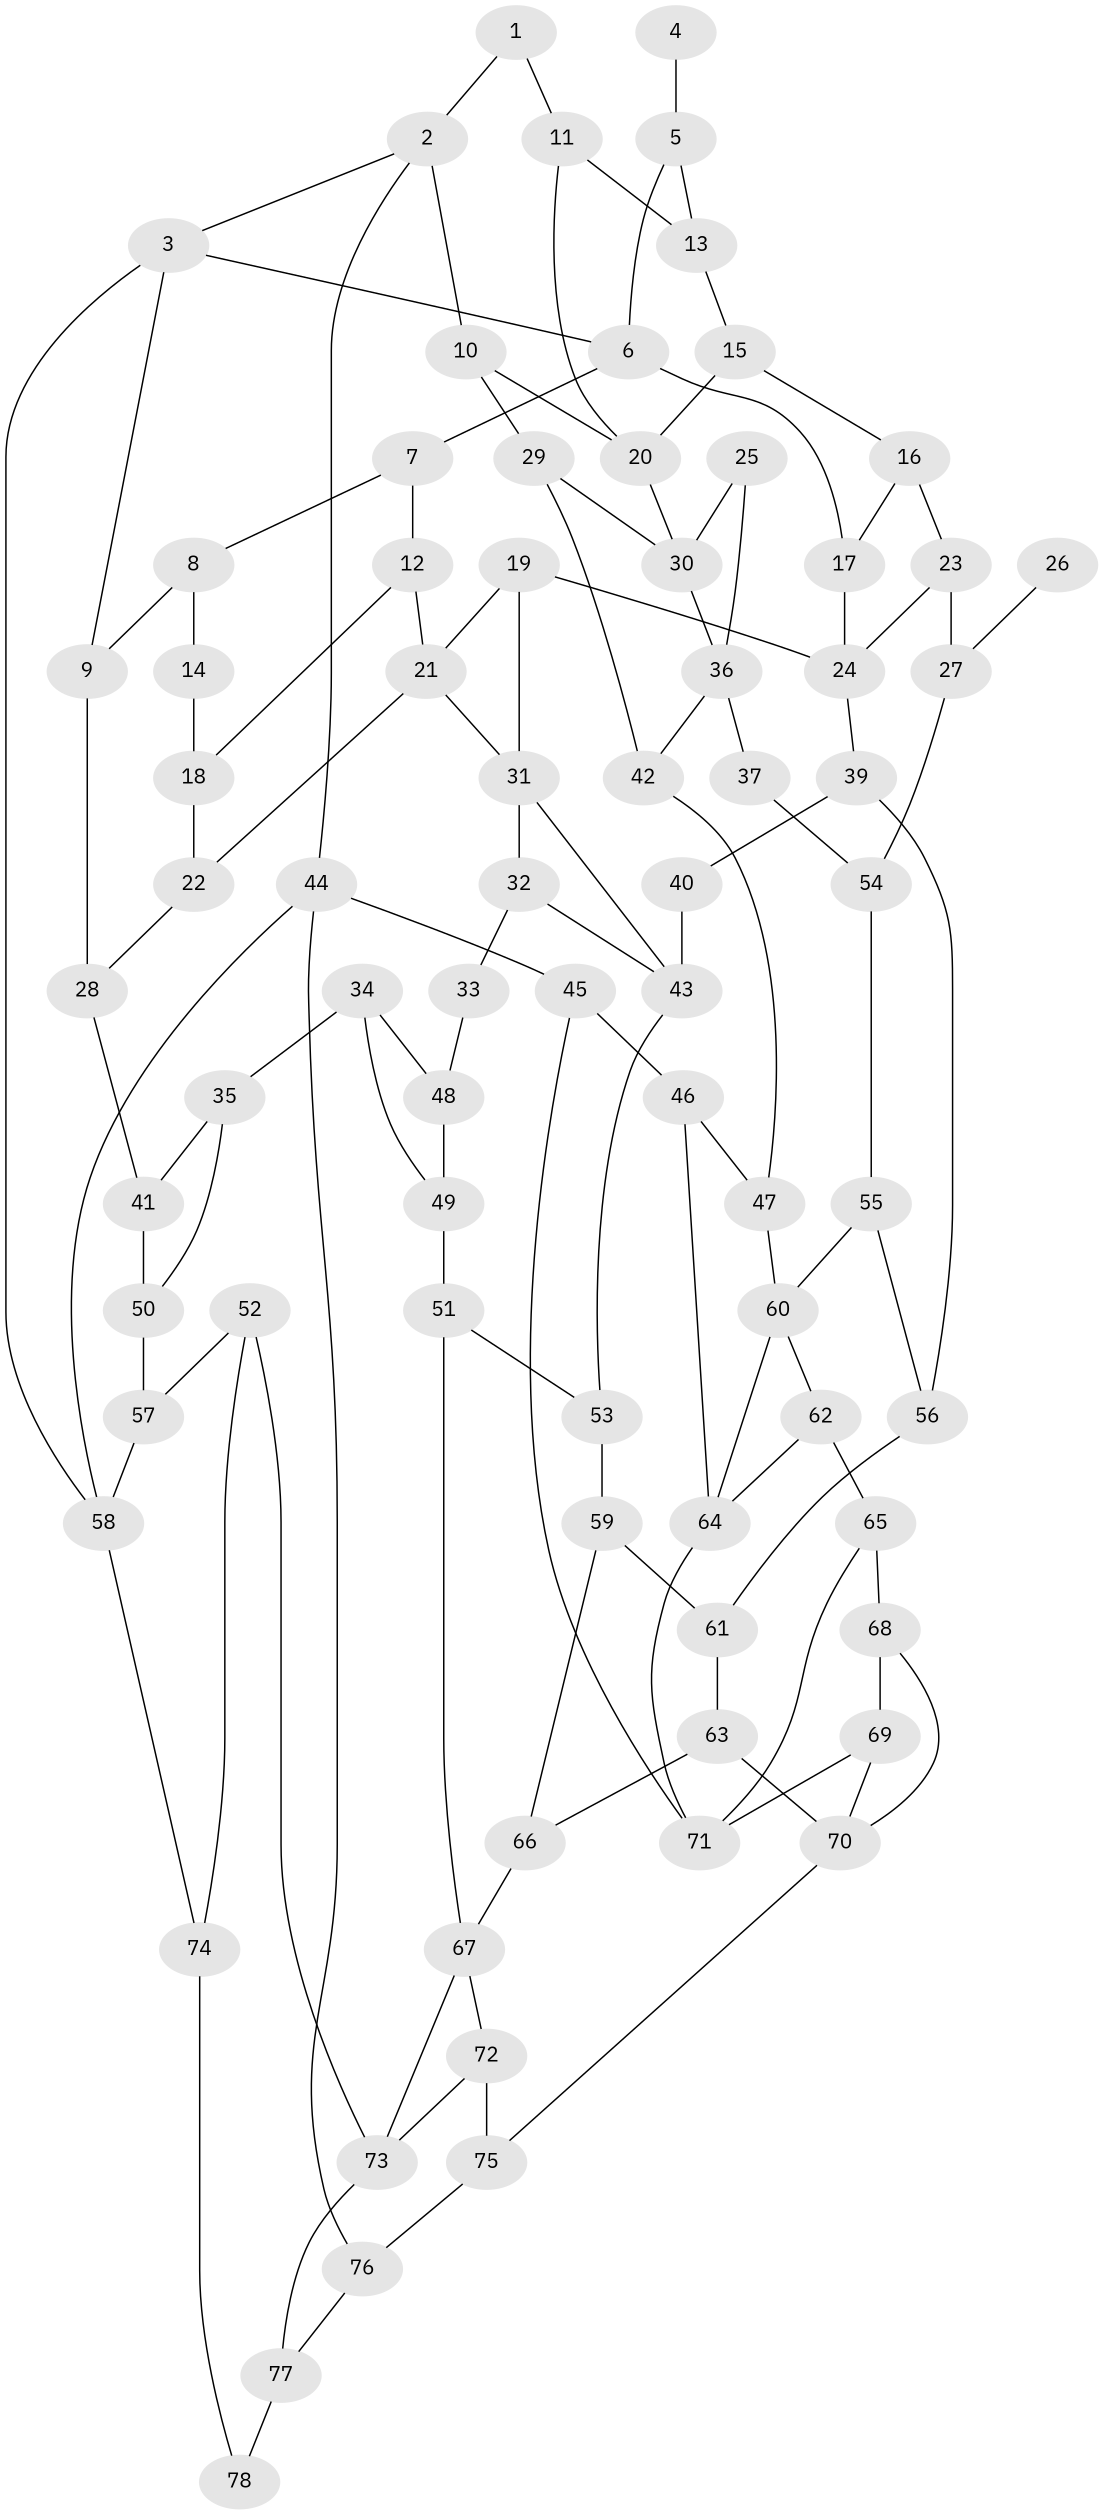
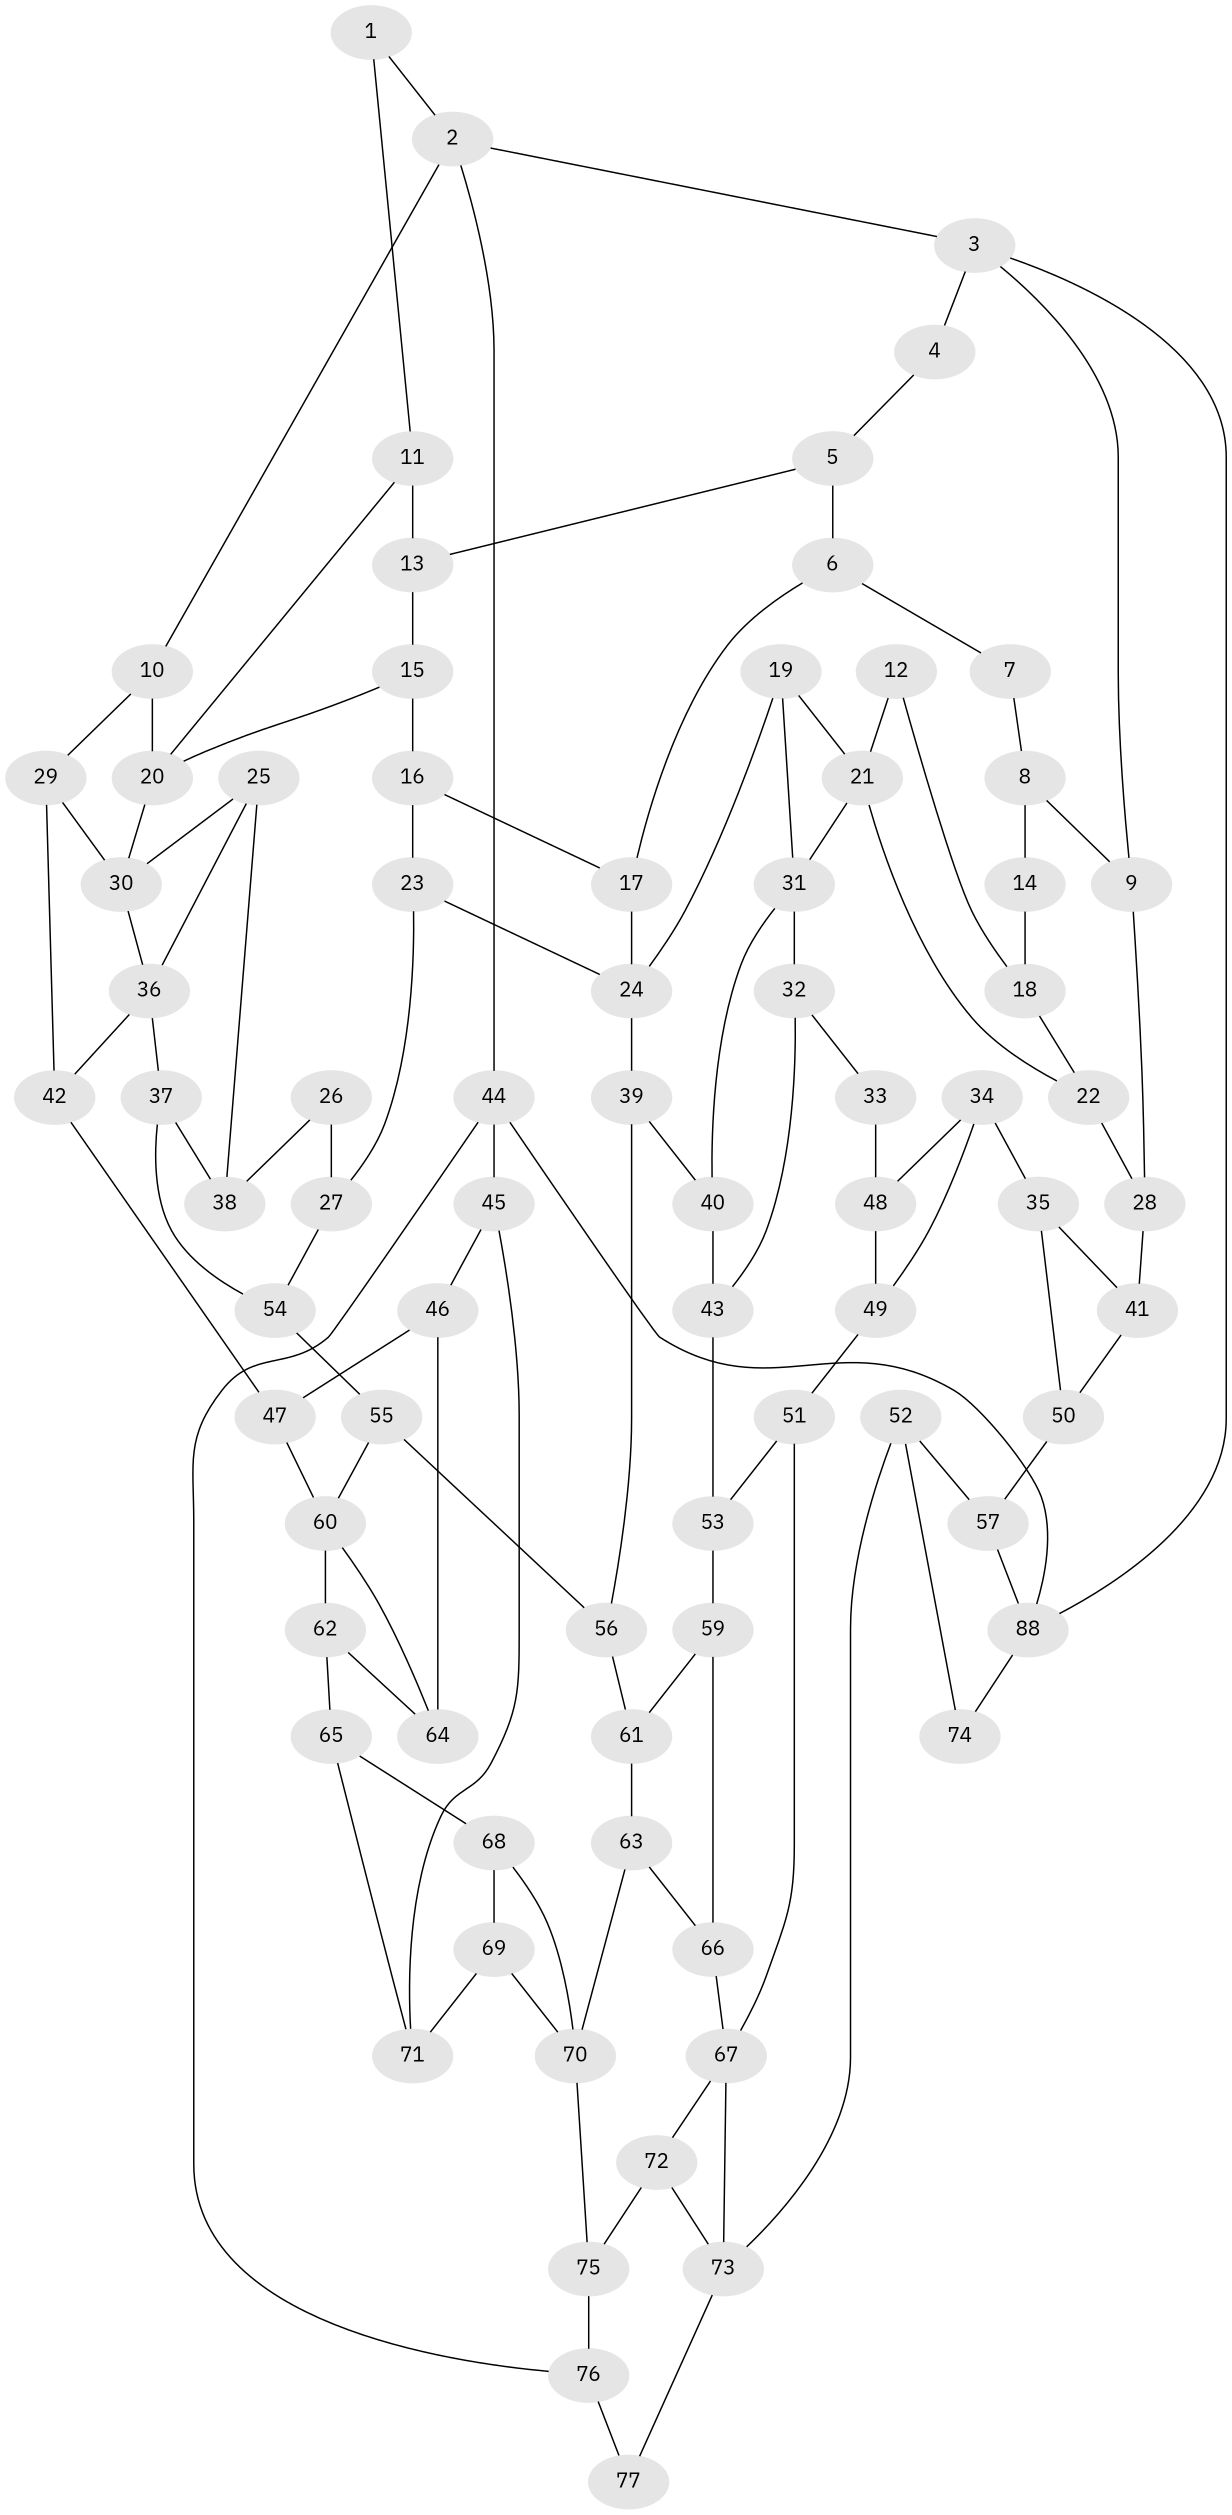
(399, 298) -> (955, 299)
(413, 512) -> none
(601, 885) -> (722, 1037)
none -> (225, 1204)
(104, 1524) -> (1028, 1630)
(652, 1681) -> none
(240, 2482) -> none
